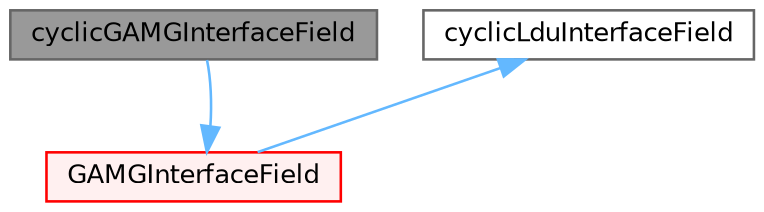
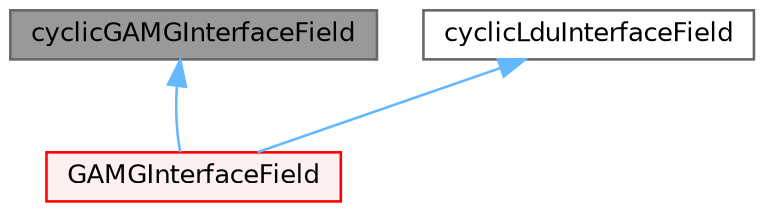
(211, 93) -> (177, 119)
